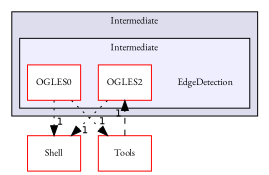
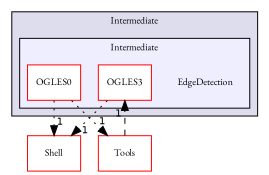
(125, 83) -> (125, 83)
